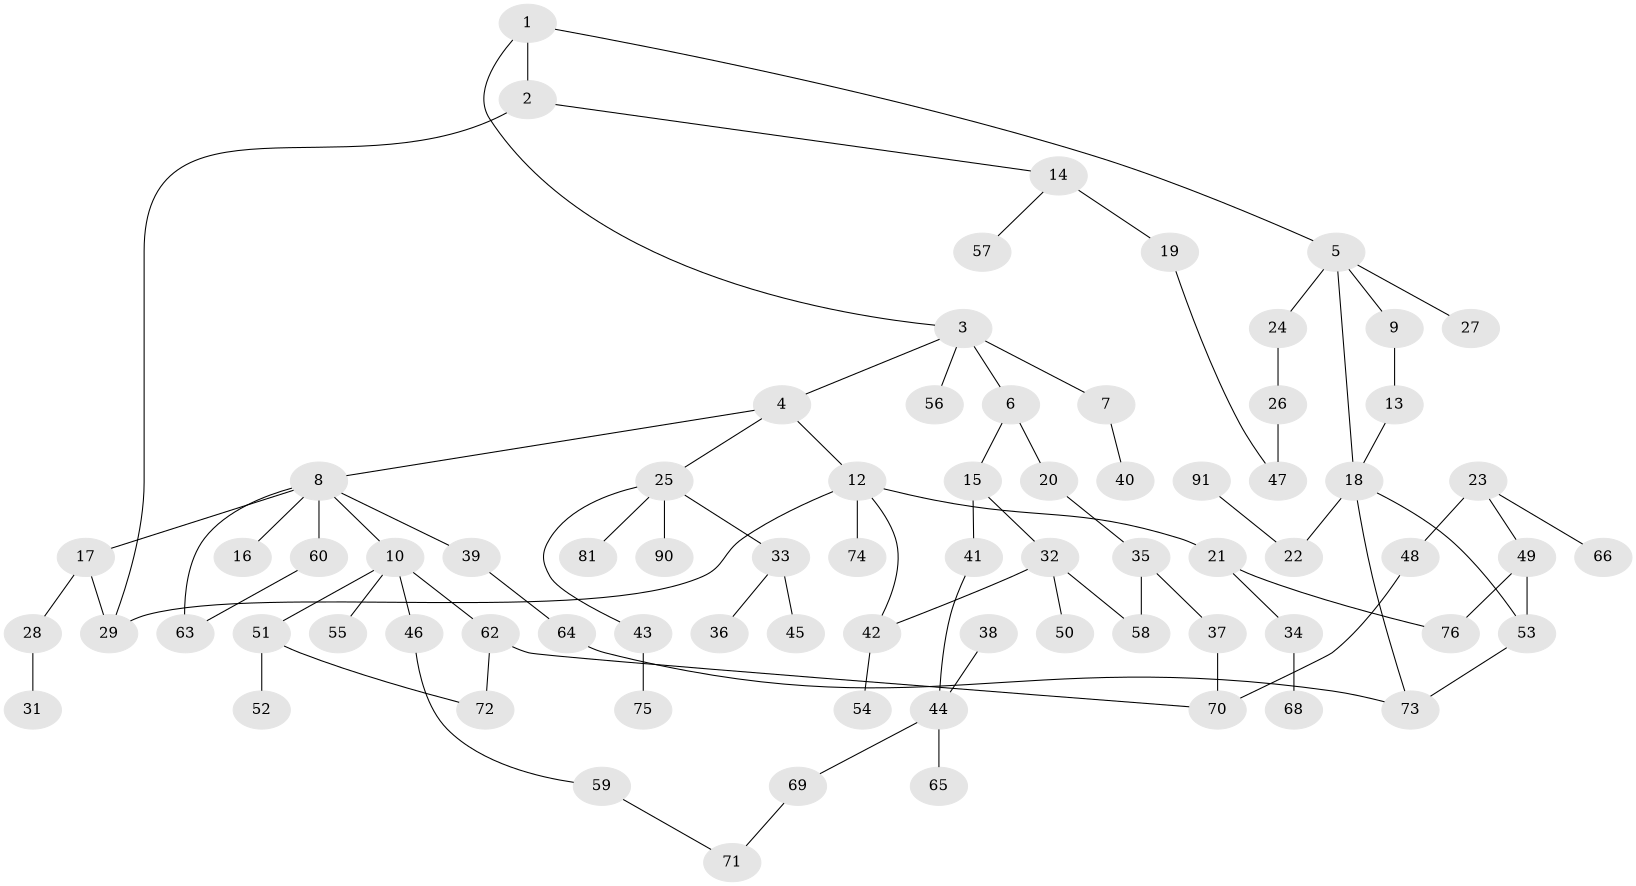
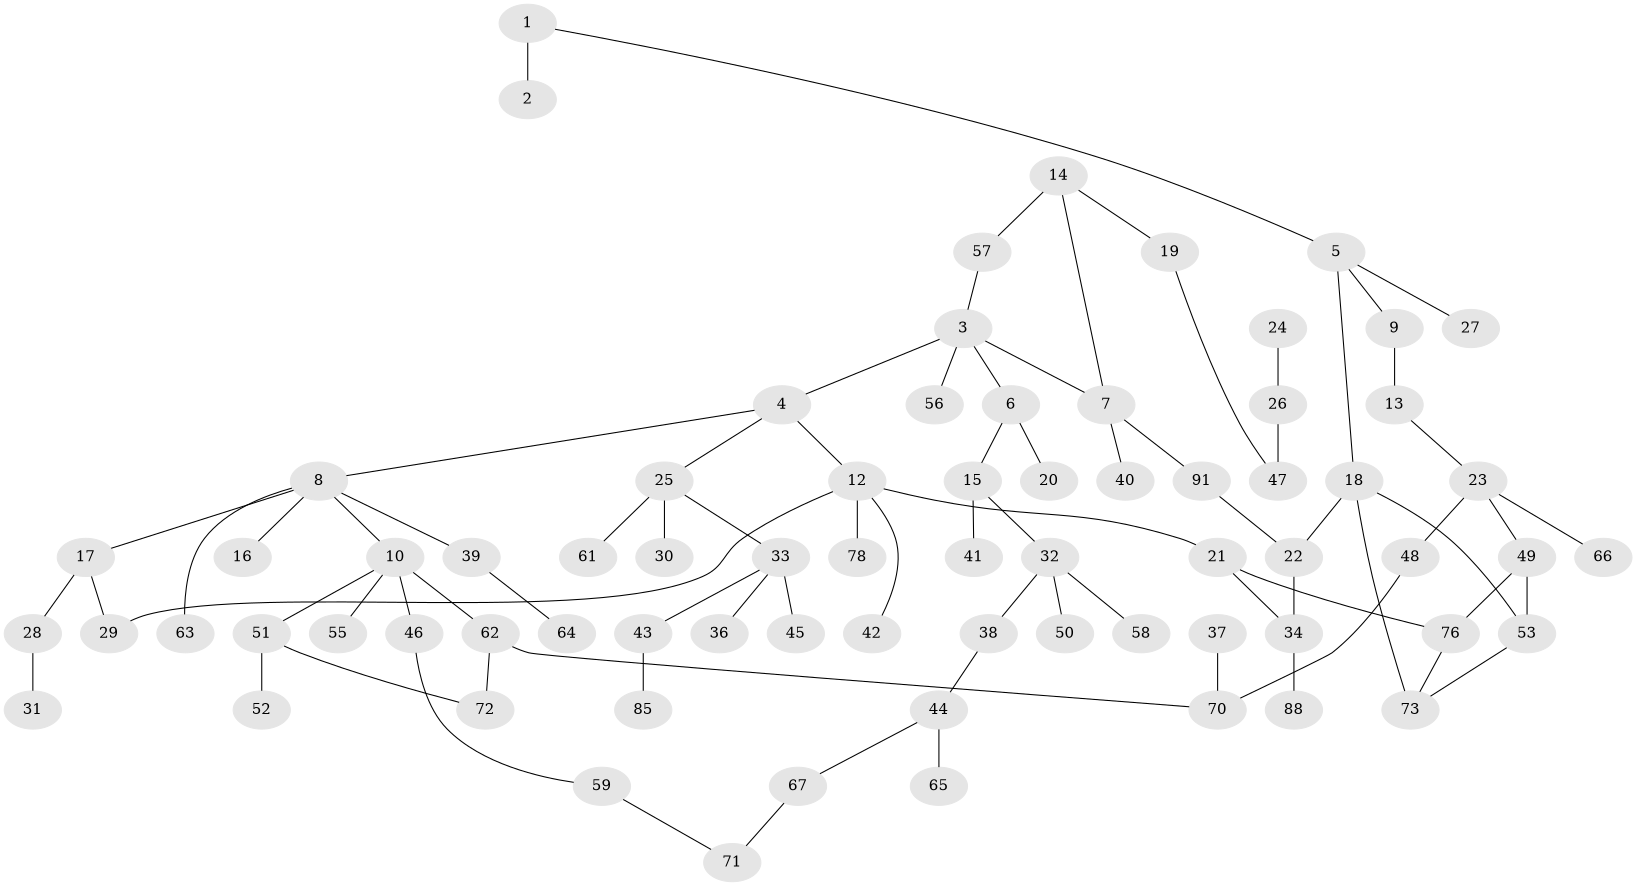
(793, 138) -> (1083, 290)
(149, 221) -> none
(650, 250) -> (973, 290)
(1307, 290) -> none
none -> (1154, 443)
(1374, 443) -> (1436, 443)
(545, 548) -> (712, 595)
(319, 557) -> none
(588, 557) -> (588, 557)
(664, 557) -> (664, 557)
(857, 557) -> (857, 557)
(1141, 557) -> none
(966, 596) -> (1019, 596)
none -> (1294, 597)
(947, 632) -> none
(985, 684) -> (1431, 672)
(643, 710) -> (643, 710)
(863, 710) -> none
(1294, 710) -> (1294, 710)
(798, 786) -> (798, 786)
